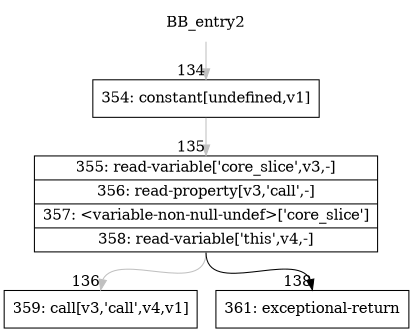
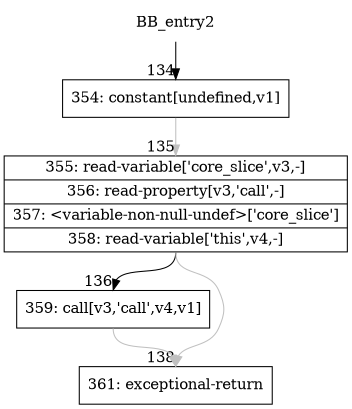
(206, 55) -> (176, 55)
(159, 272) -> (150, 271)
(254, 272) -> (223, 304)
none -> (139, 347)
